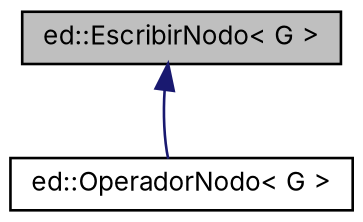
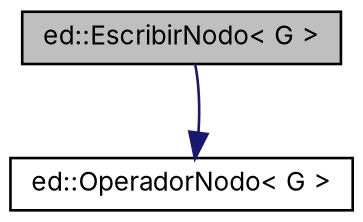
(164, 124) -> (199, 98)
